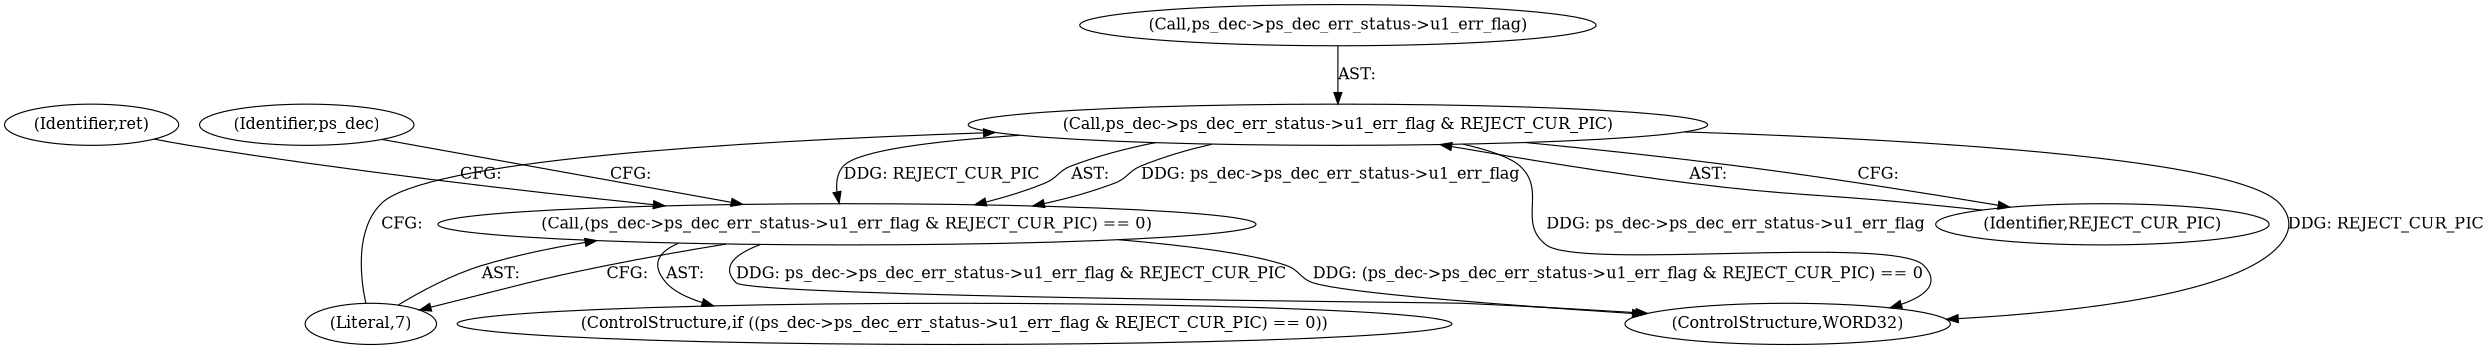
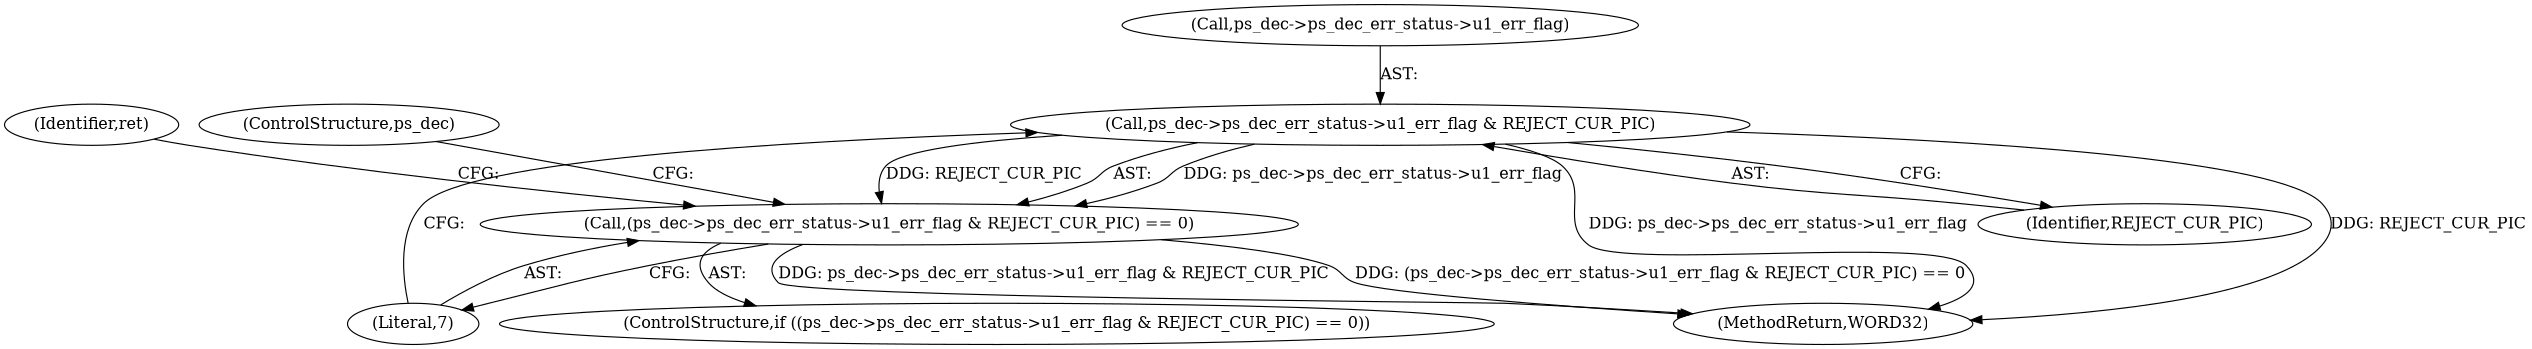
(307, 125) -> (349, 125)
(1788, 324) -> (1823, 324)
